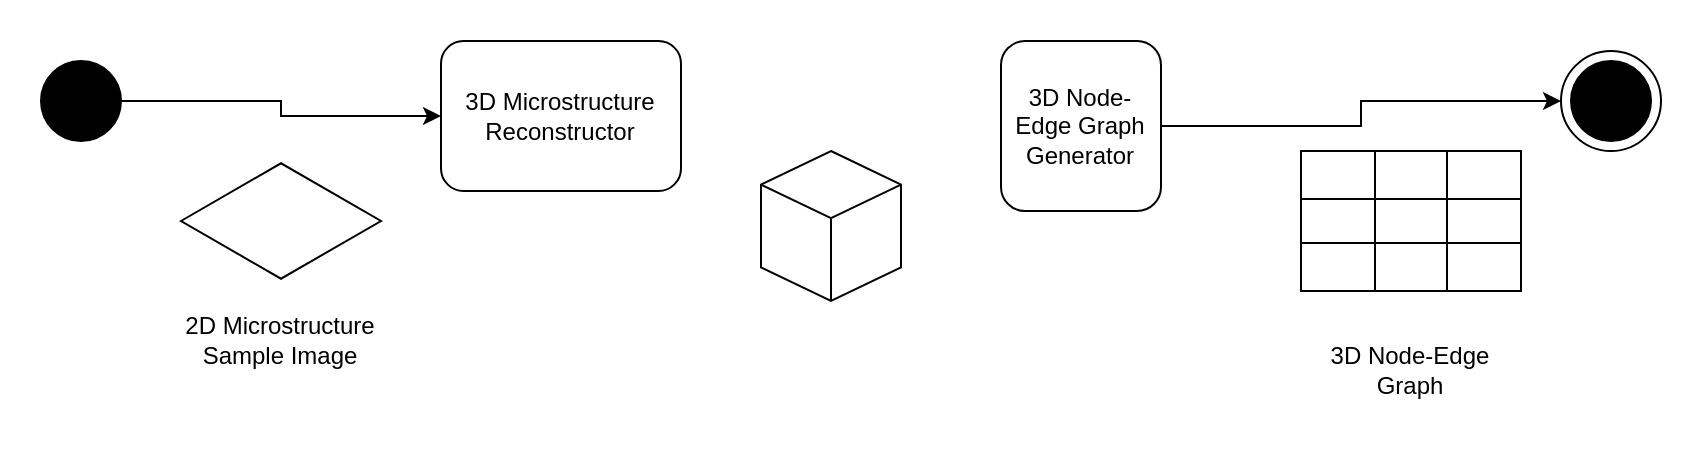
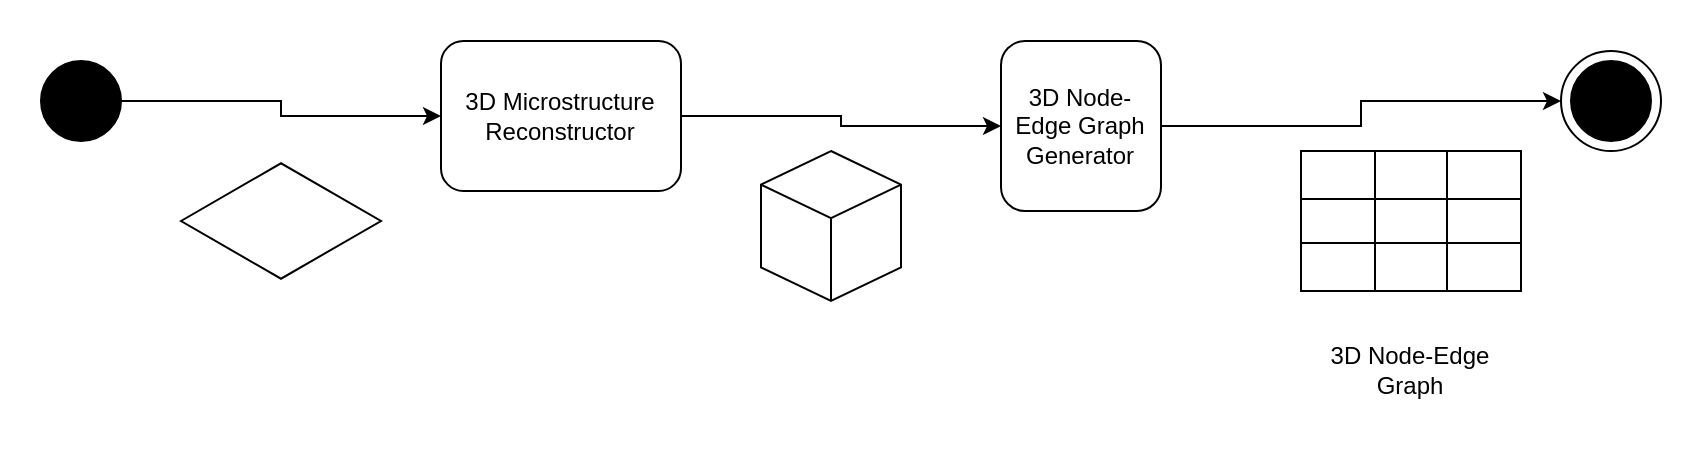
none -> (839, 116)
(281, 341) -> none
